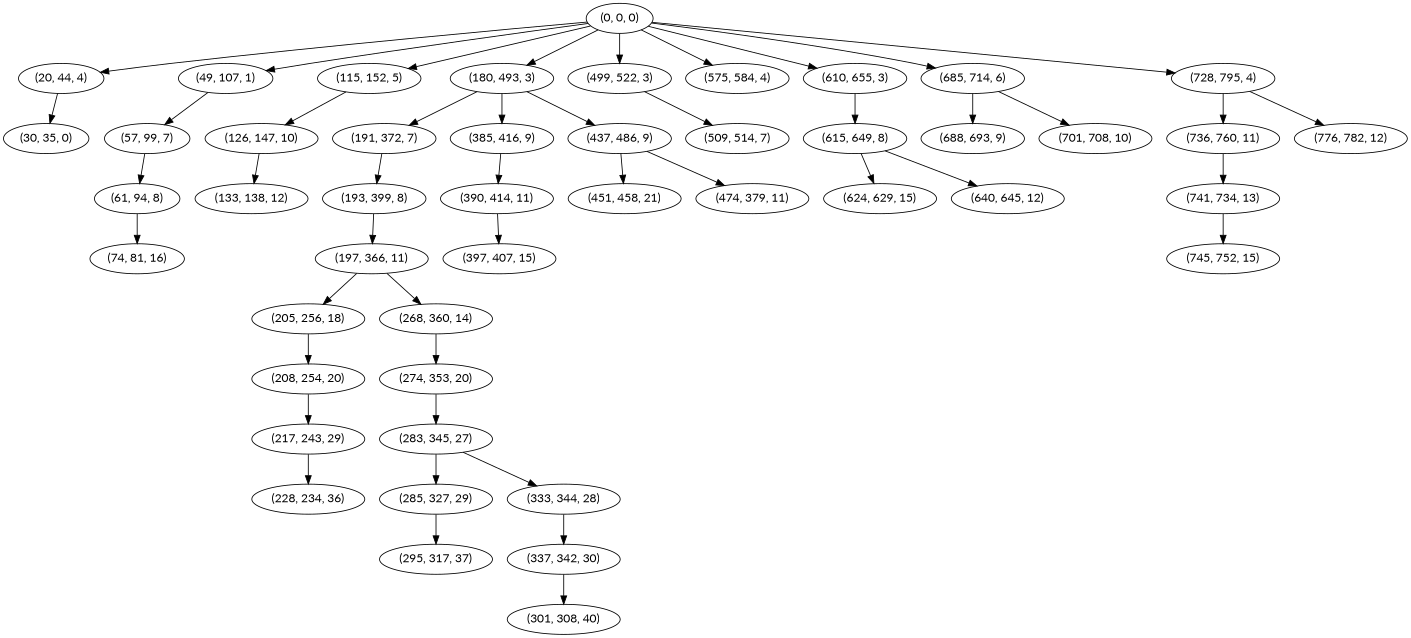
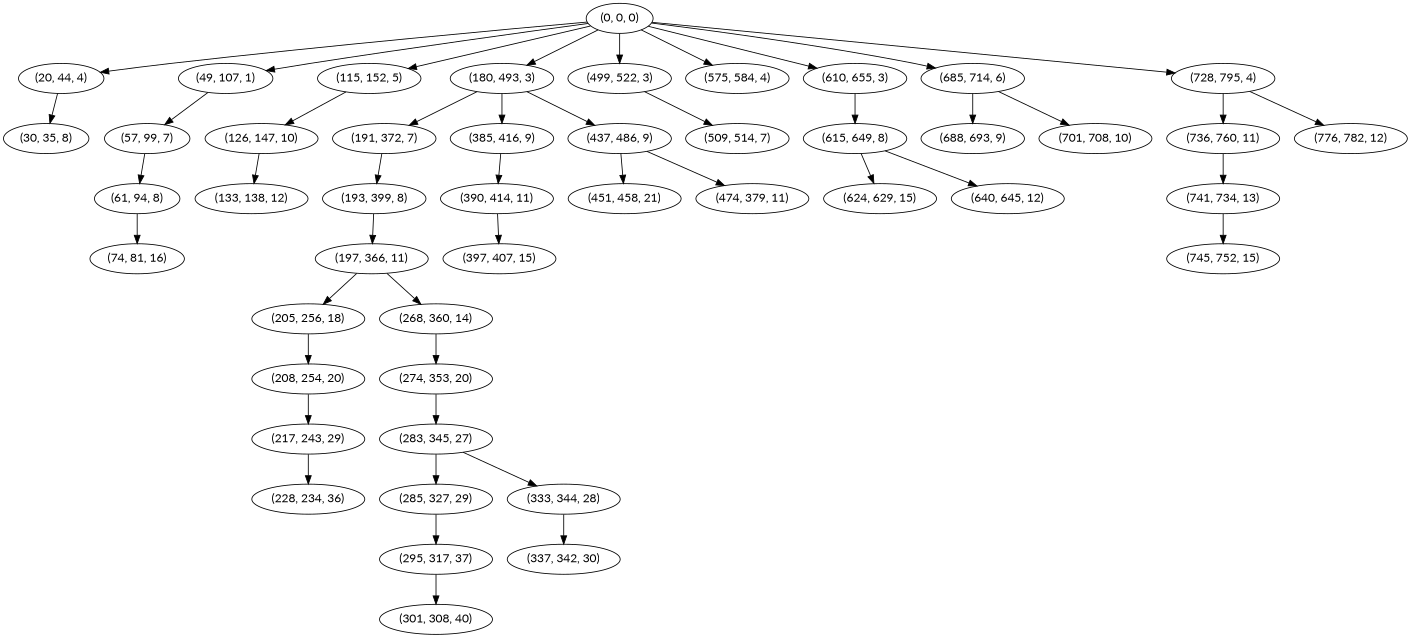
(46, 139) -> (46, 139)
(564, 585) -> (436, 585)
